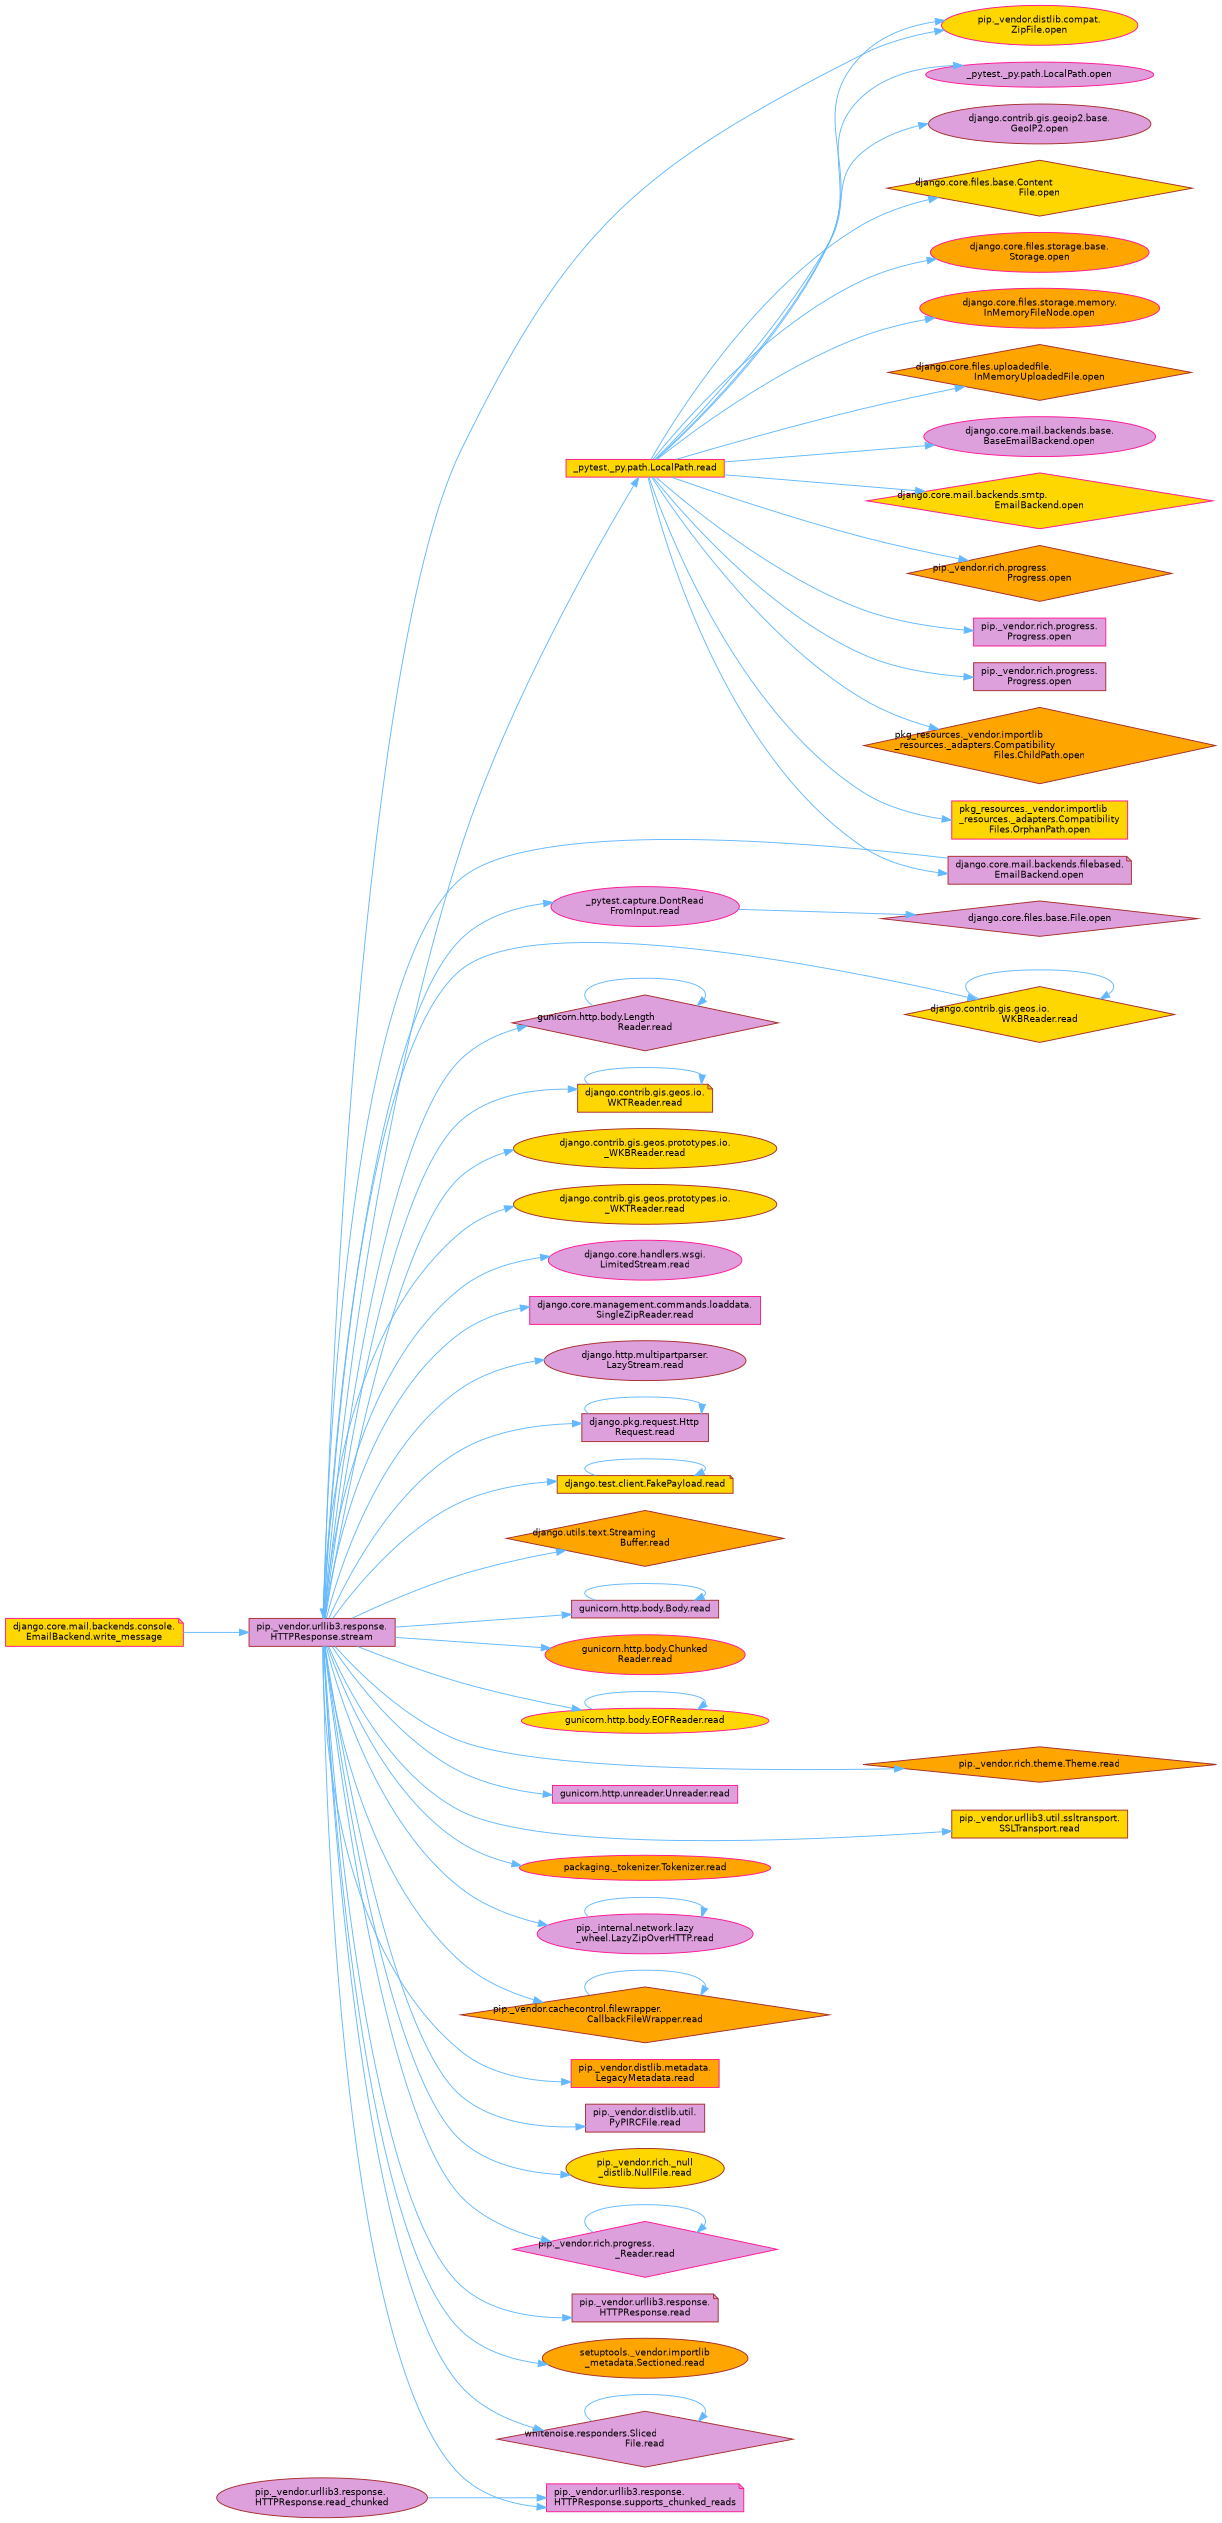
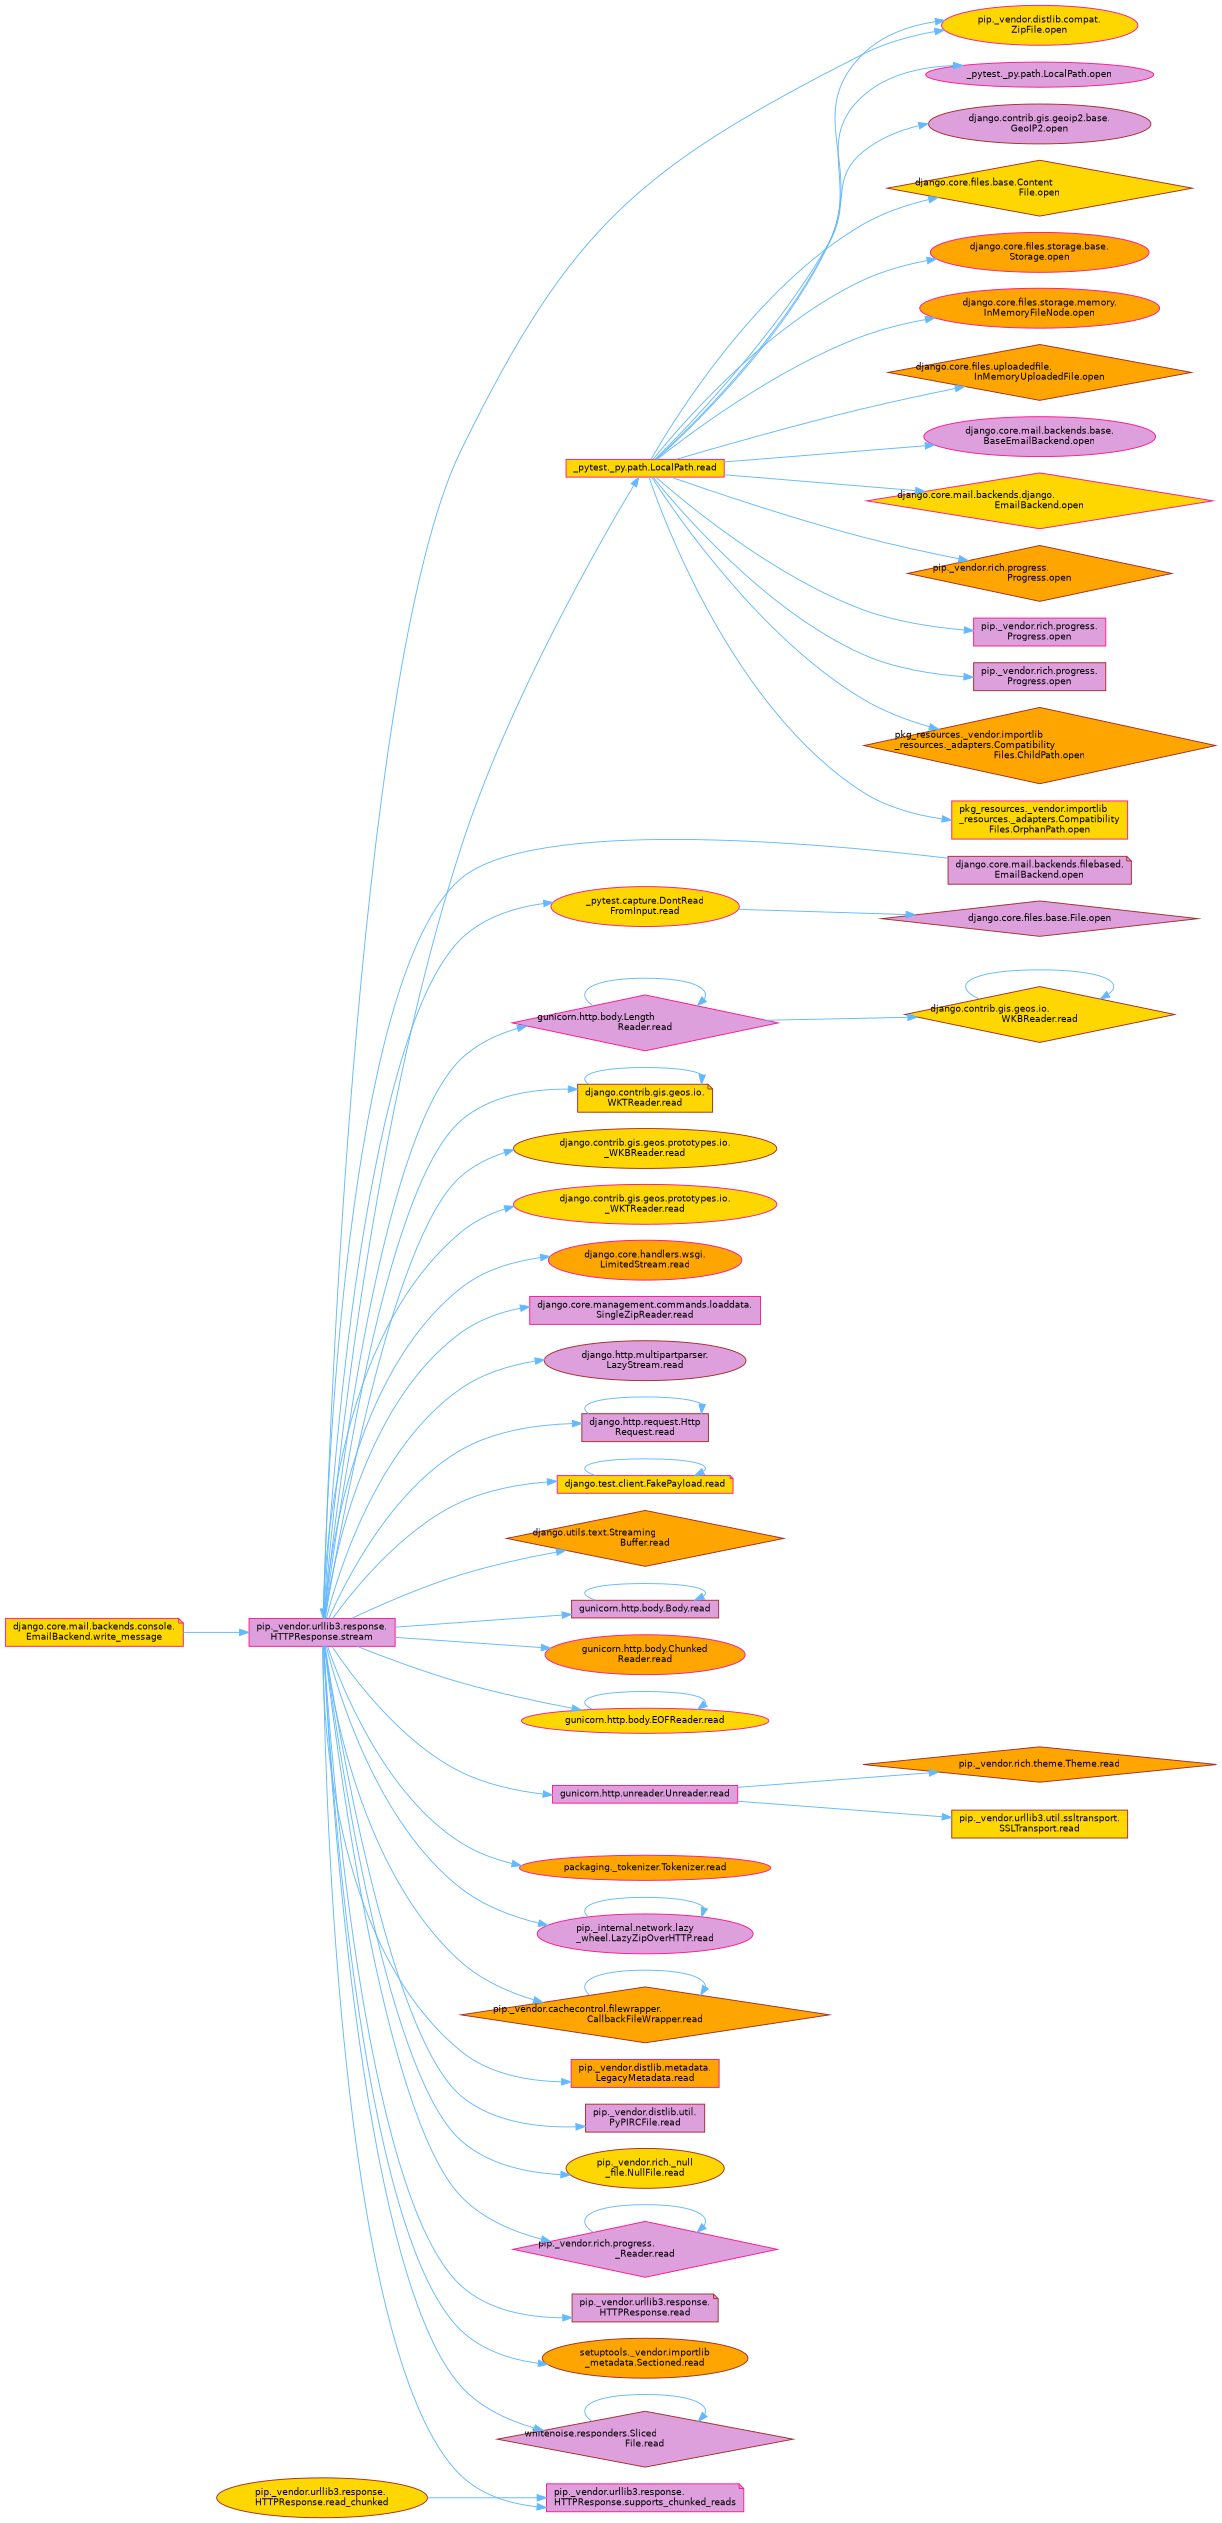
(1040, 501) -> (1040, 501)
(745, 716) -> none
(645, 907) -> (645, 907)
(645, 1023) -> (645, 1023)
(419, 1035) -> (837, 1019)
(645, 1204) -> (645, 1204)
(645, 1260) -> (645, 1260)
(645, 1428) -> (645, 1428)
(645, 1484) -> (645, 1484)
(322, 1632) -> (322, 1632)
(597, 1763) -> (833, 1780)
(593, 1837) -> (840, 1809)
(645, 2168) -> (645, 2168)
(322, 2498) -> (322, 2498)
